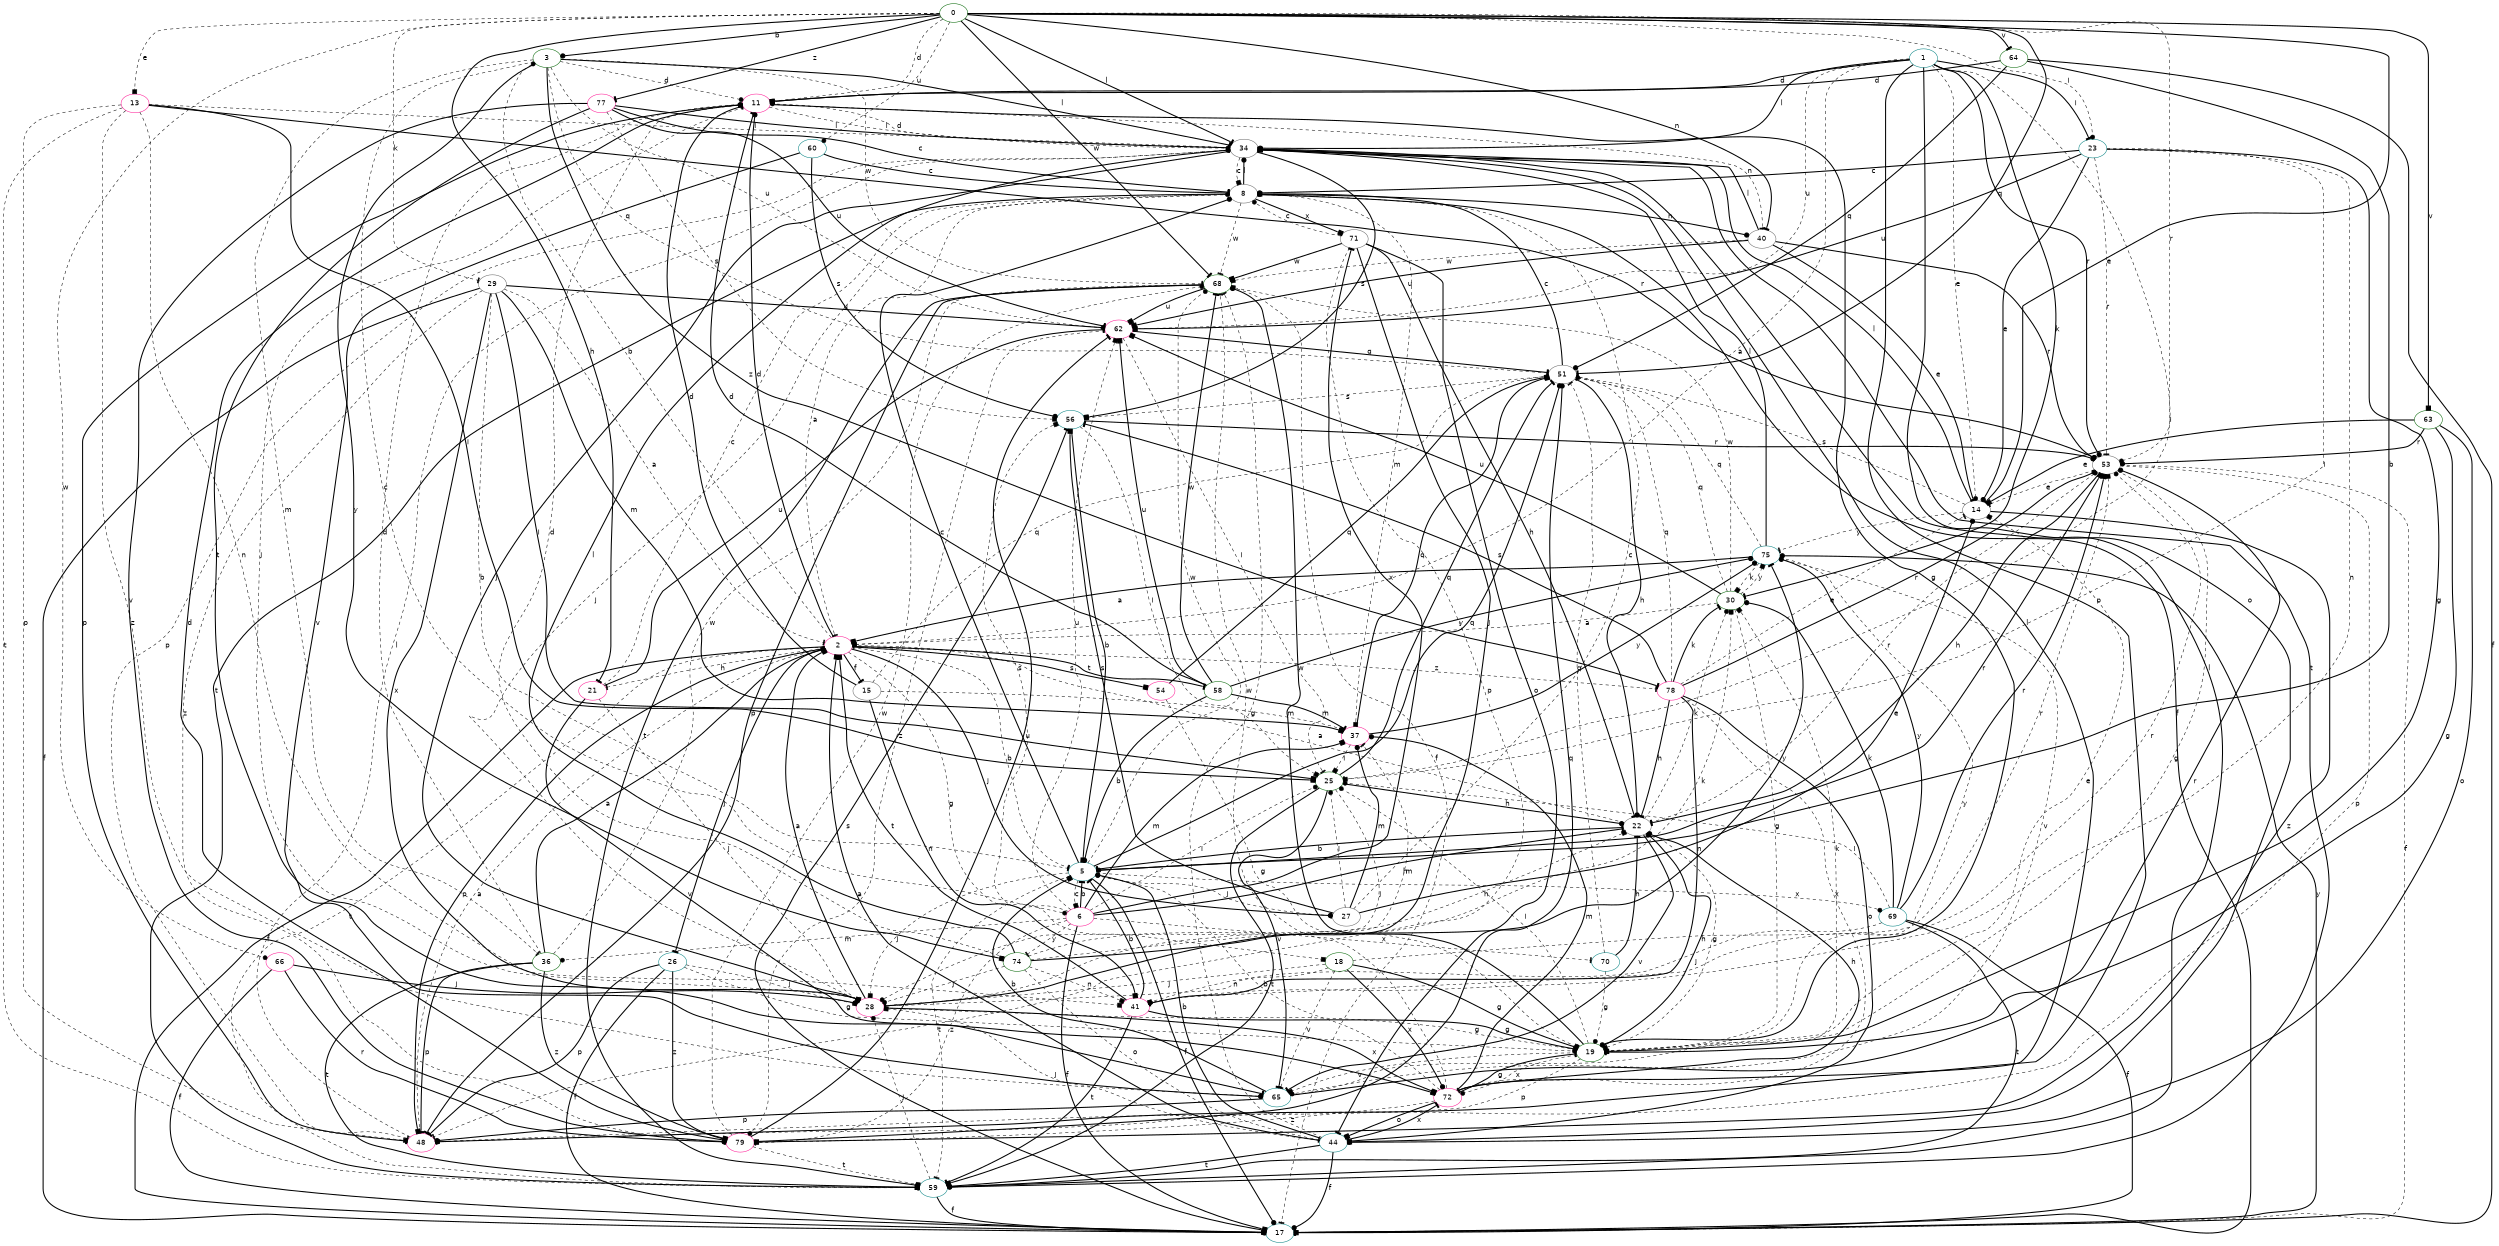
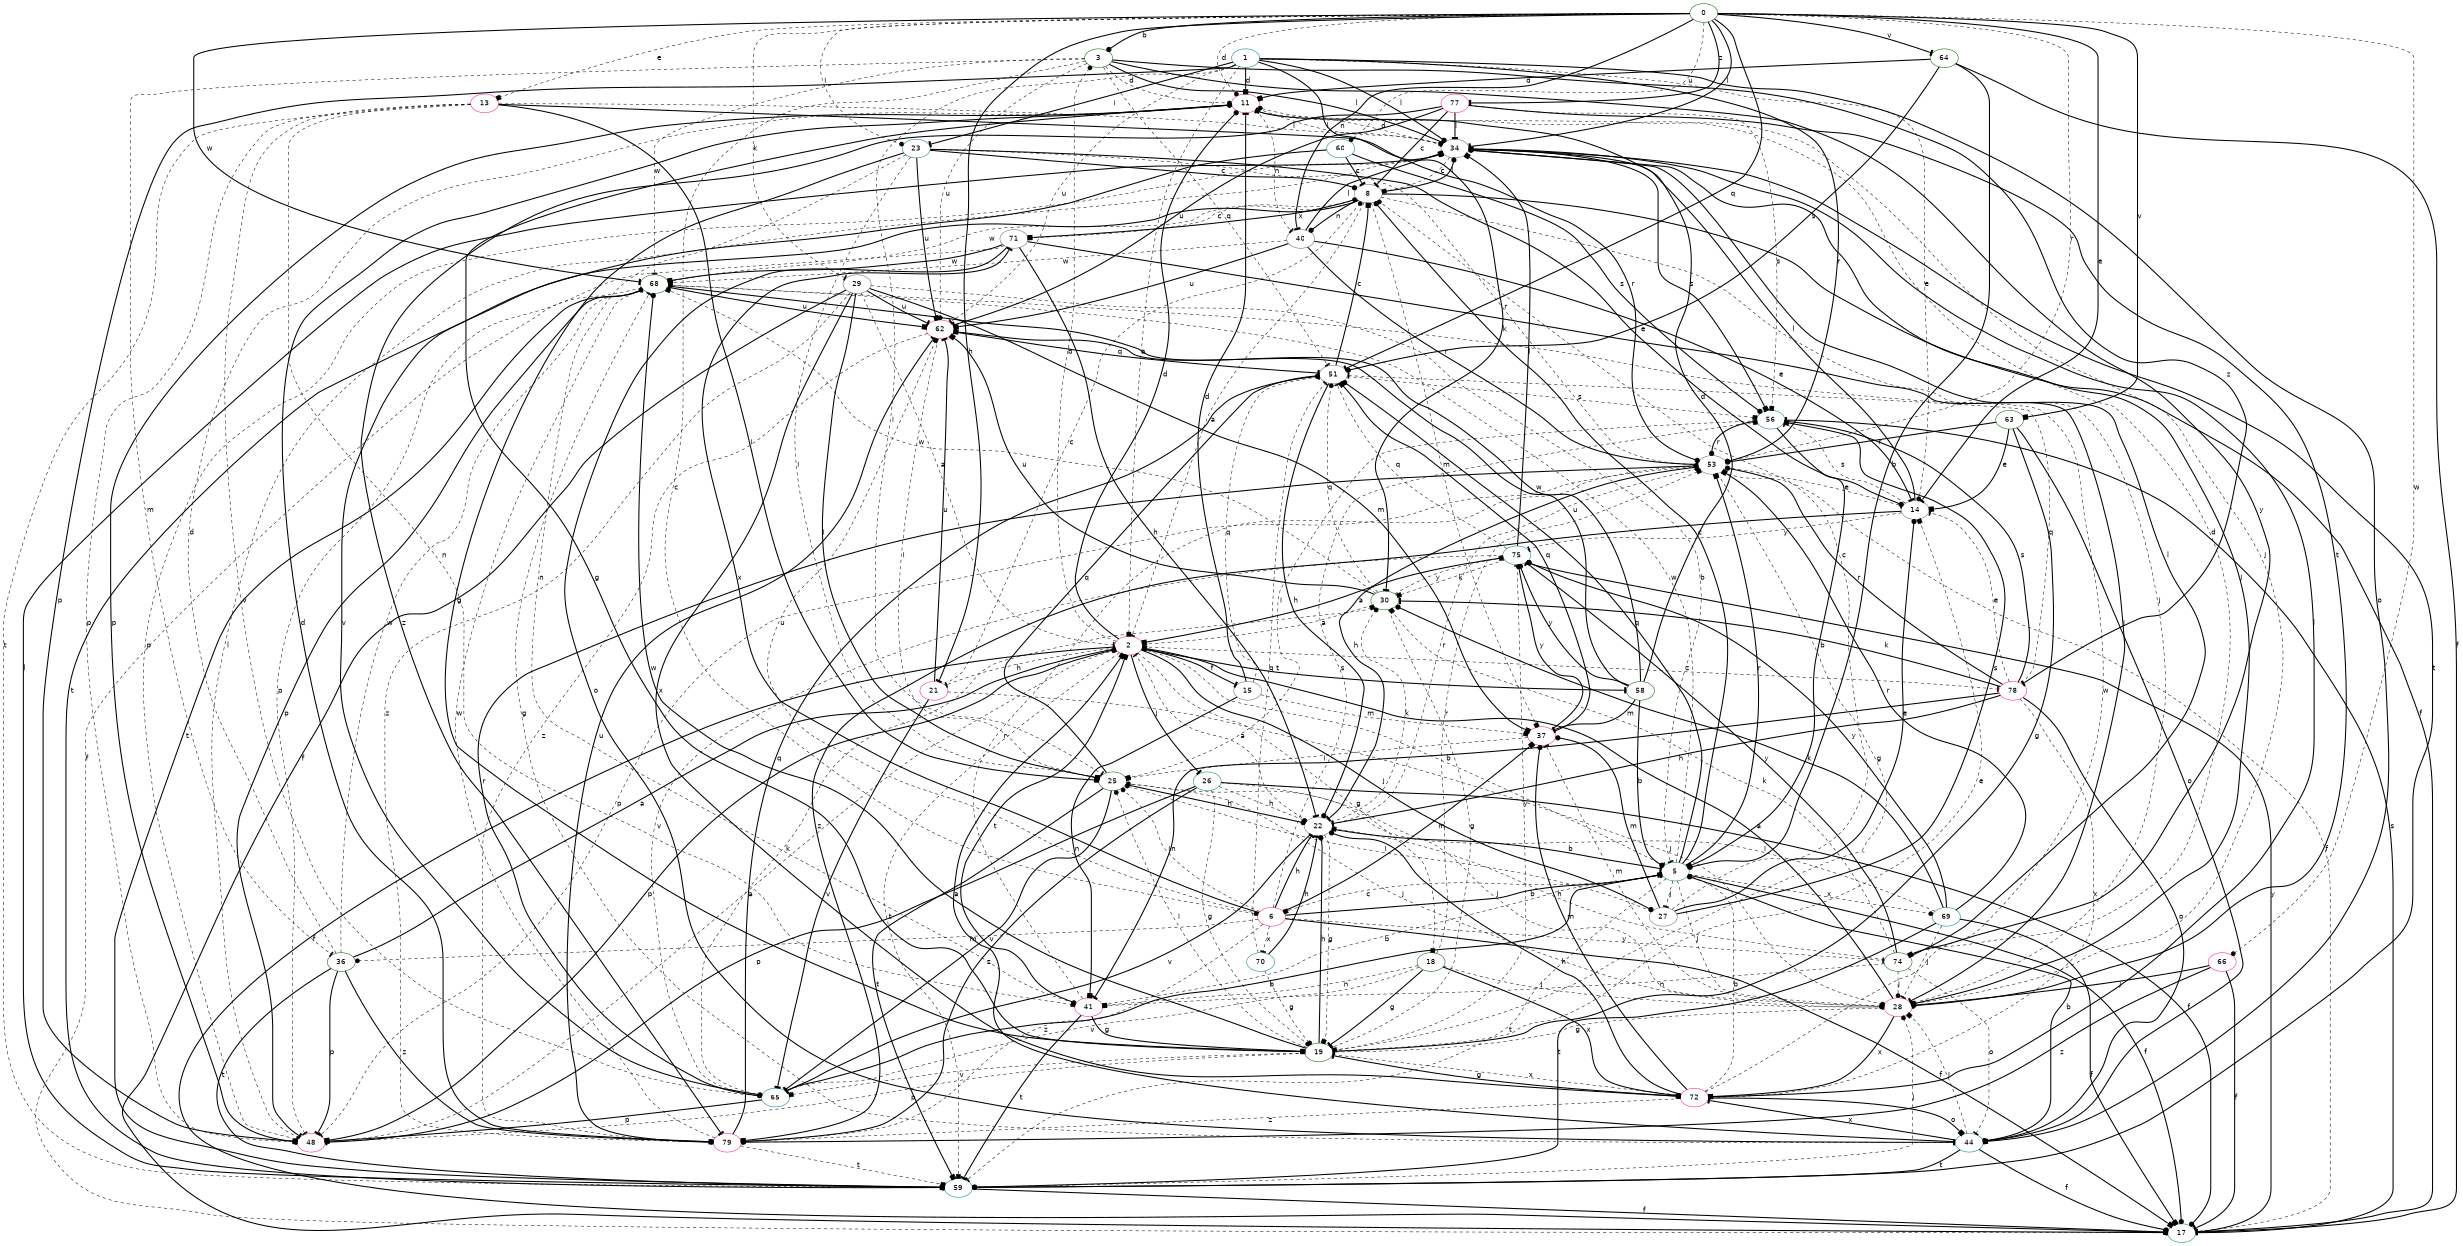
(1850, 216) -> (1814, 216)
(1786, 432) -> (1839, 473)
(1161, 691) -> none
none -> (1263, 804)
(1127, 940) -> (1380, 937)
(363, 1052) -> (2062, 1052)
(1835, 1080) -> (149, 192)
